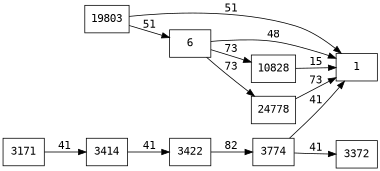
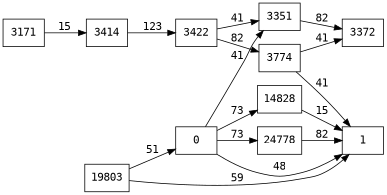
(231, 9) -> (237, 178)
none -> (280, 17)
(190, 44) -> (196, 141)
(273, 69) -> (280, 99)
(316, 81) -> (322, 135)
(65, 146) -> (65, 27)
(149, 146) -> (152, 27)
